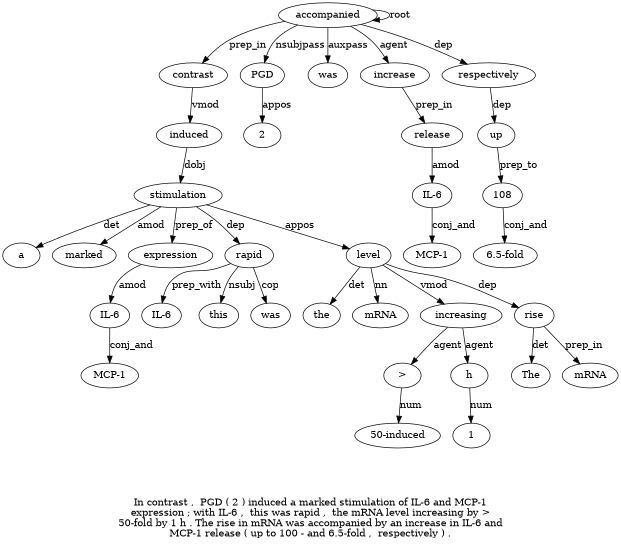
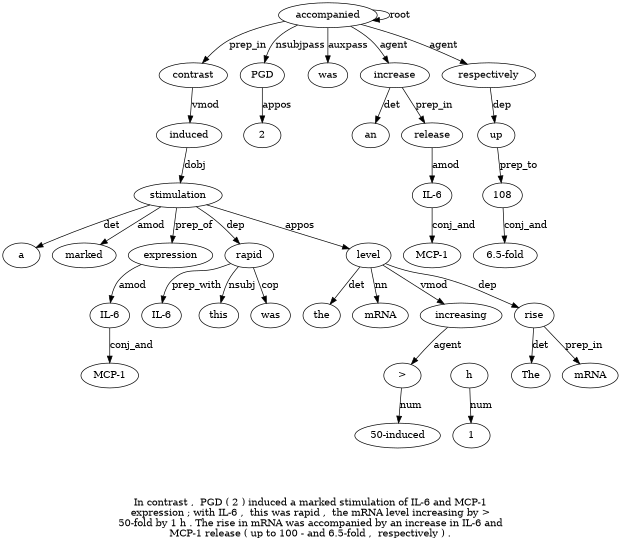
(444, 45) -> (444, 45)
none -> (371, 135)
(465, 342) -> none
